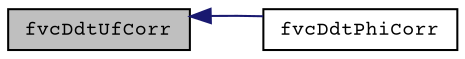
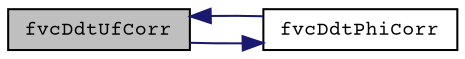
none -> (216, 43)
